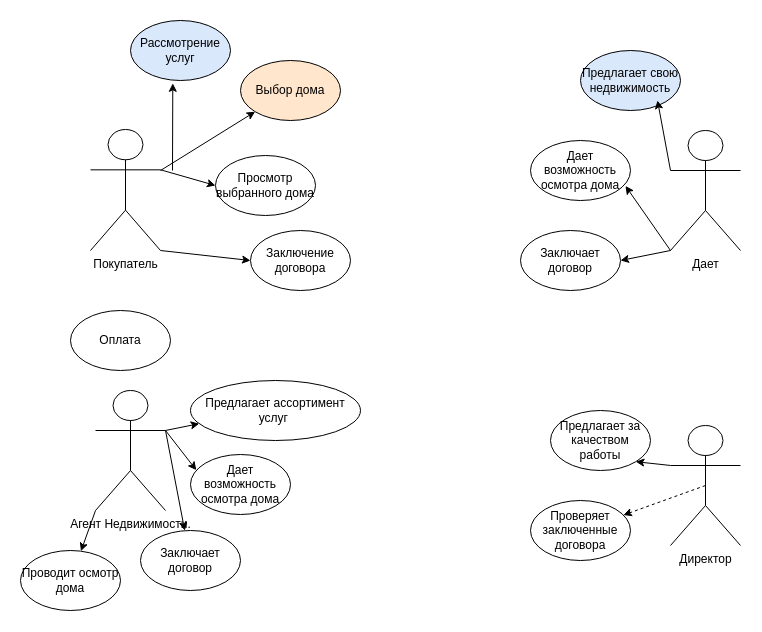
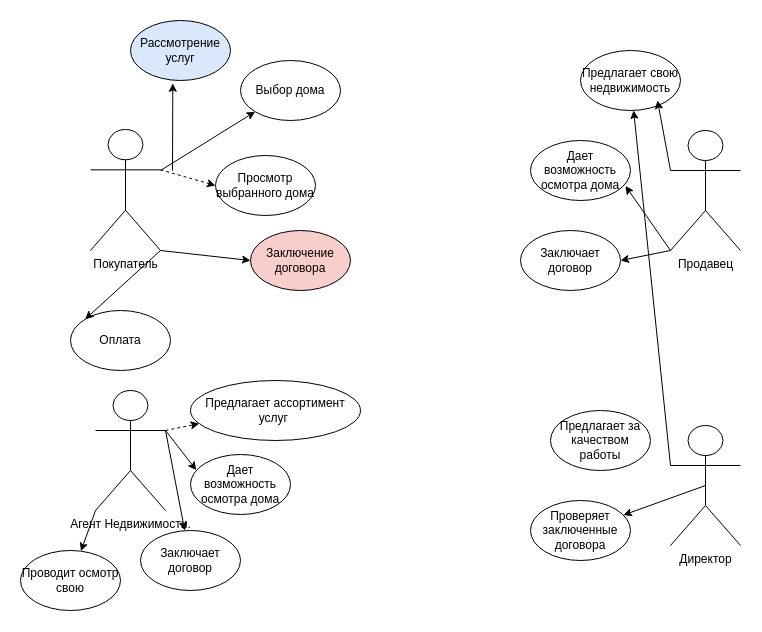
(631, 81) -> (631, 81)
(291, 91) -> (291, 91)
(185, 177) -> (185, 177)
(301, 261) -> (301, 261)
(706, 265) -> (706, 265)
none -> (125, 283)
(179, 428) -> (179, 428)
(656, 464) -> (658, 341)
(666, 500) -> (666, 500)
(71, 581) -> (71, 581)
